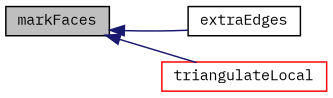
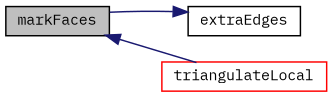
(156, 31) -> (141, 11)
